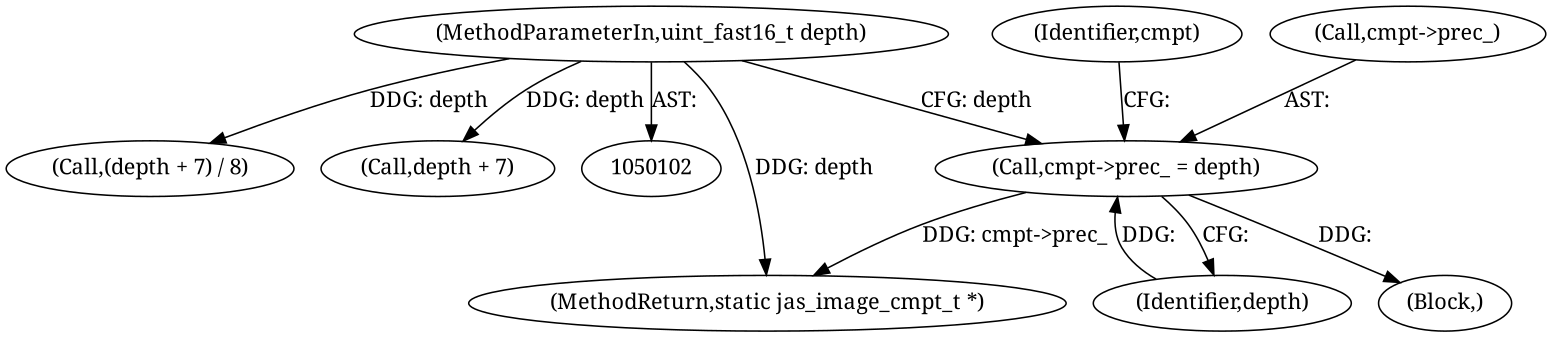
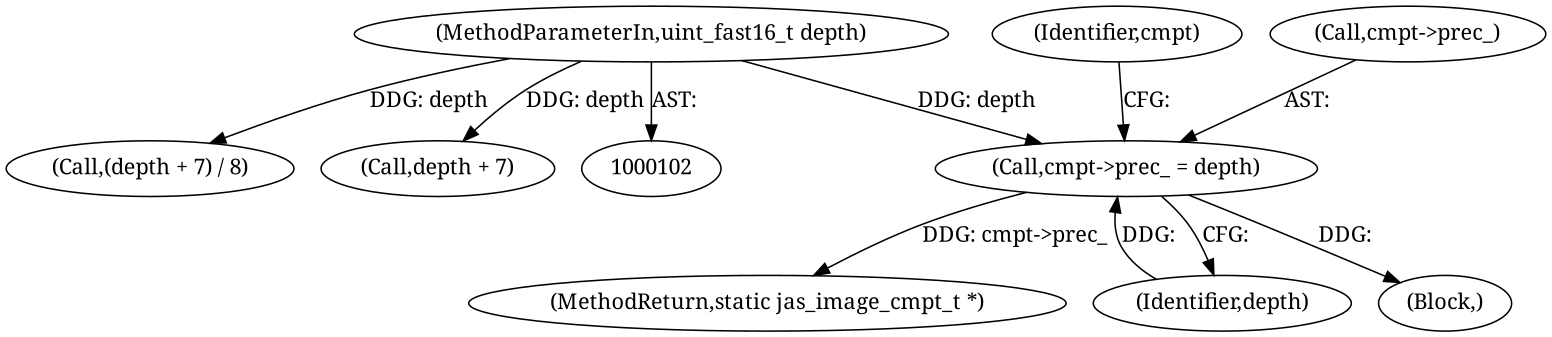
(977, 101) -> (977, 101)
(743, 153) -> none
(651, 169) -> (651, 169)
